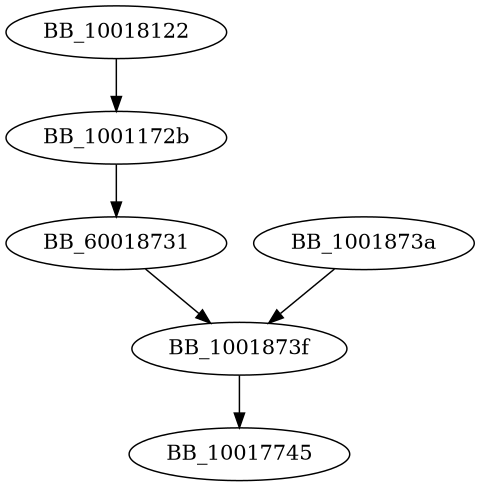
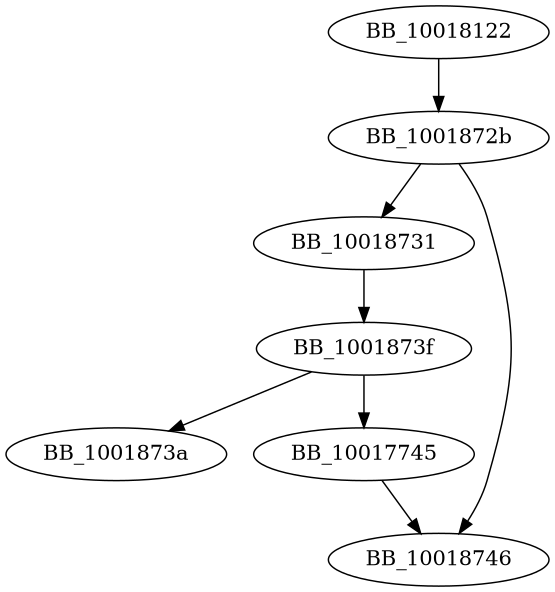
(116, 138) -> (439, 138)
(116, 243) -> (364, 243)
(307, 291) -> (247, 399)
none -> (439, 560)
